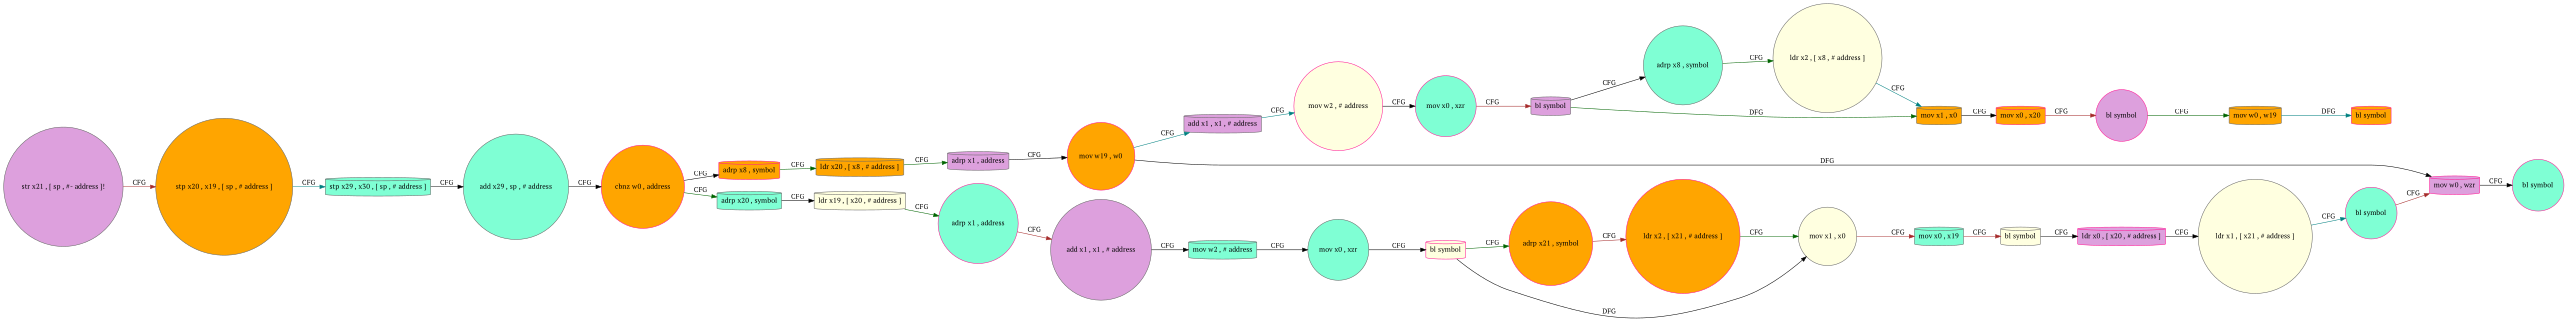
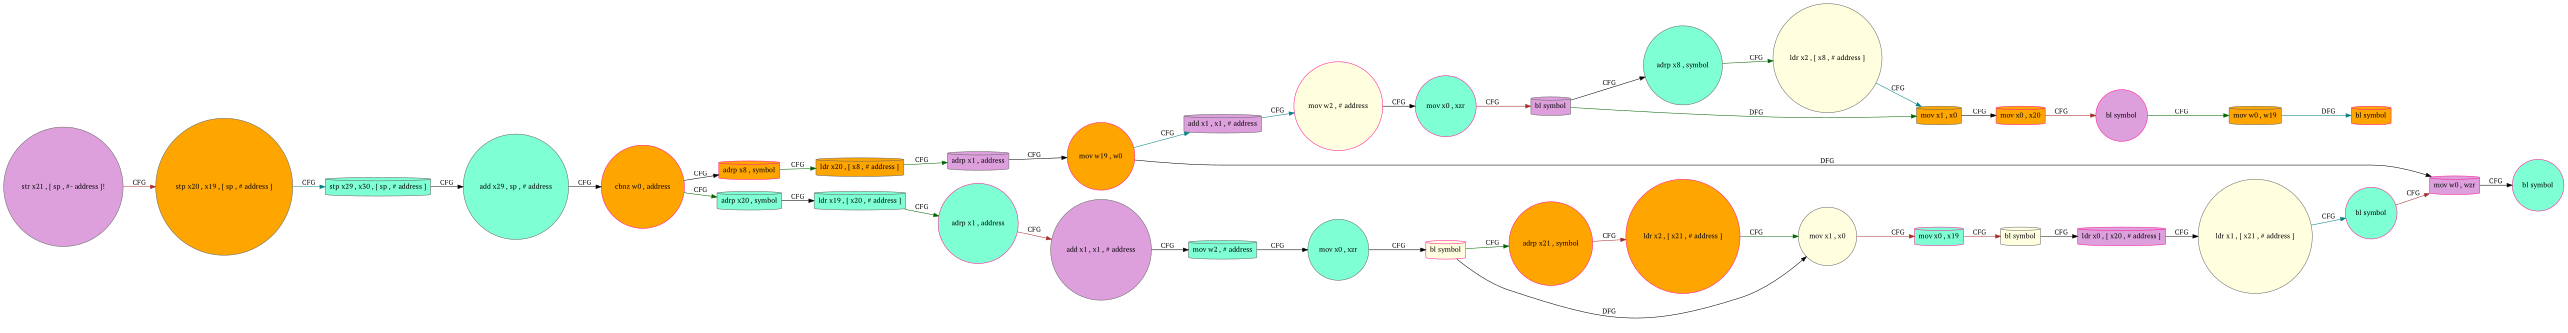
(860, 201) -> (860, 201)
(1939, 236) -> (1939, 236)
